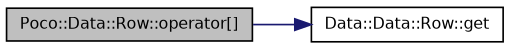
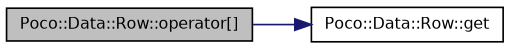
(407, 25) -> (407, 25)
